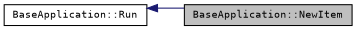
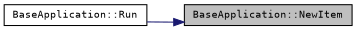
(171, 8) -> (160, 22)
